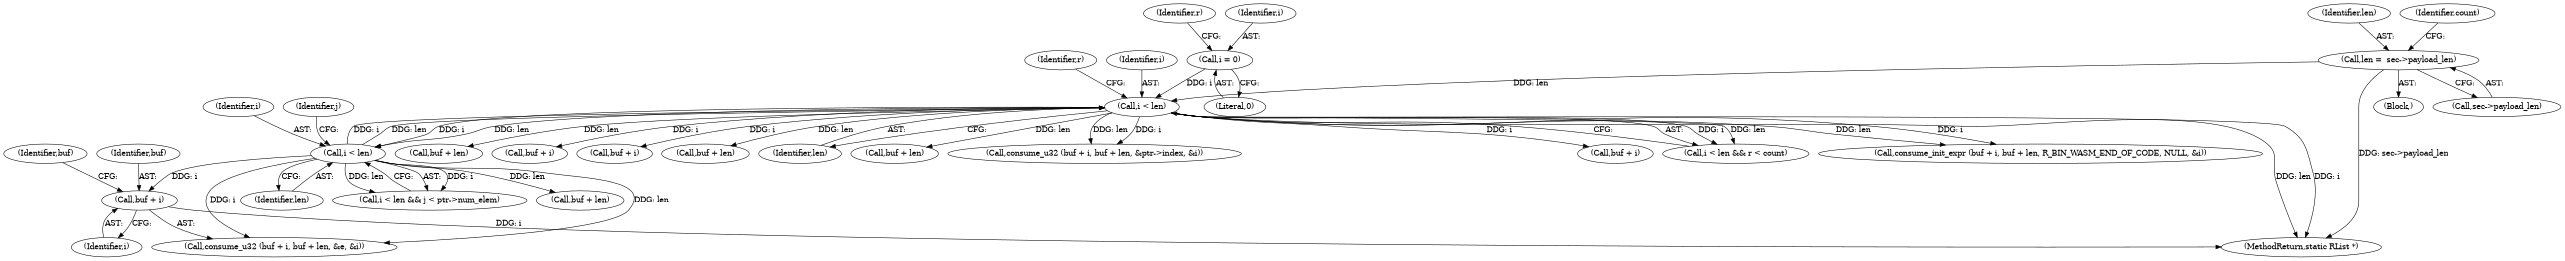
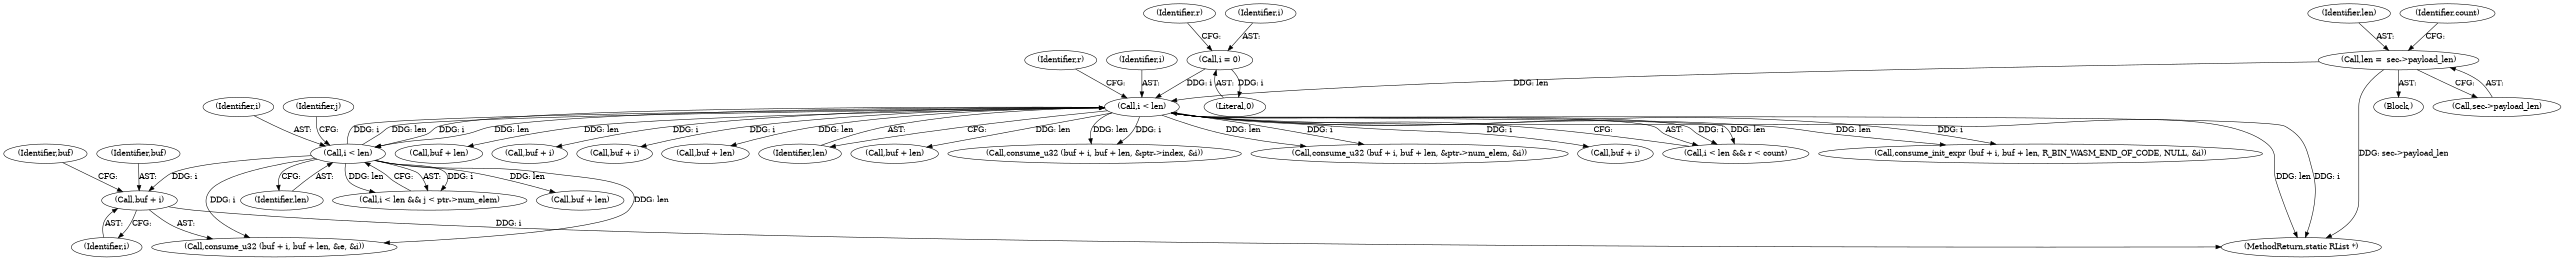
(1251, 84) -> (1251, 84)
none -> (1410, 154)
